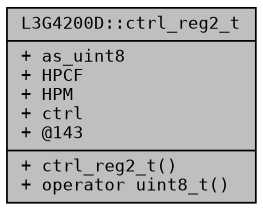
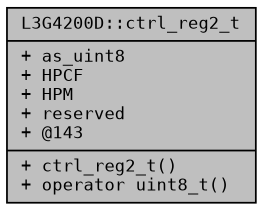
(53, 114) -> (74, 114)
